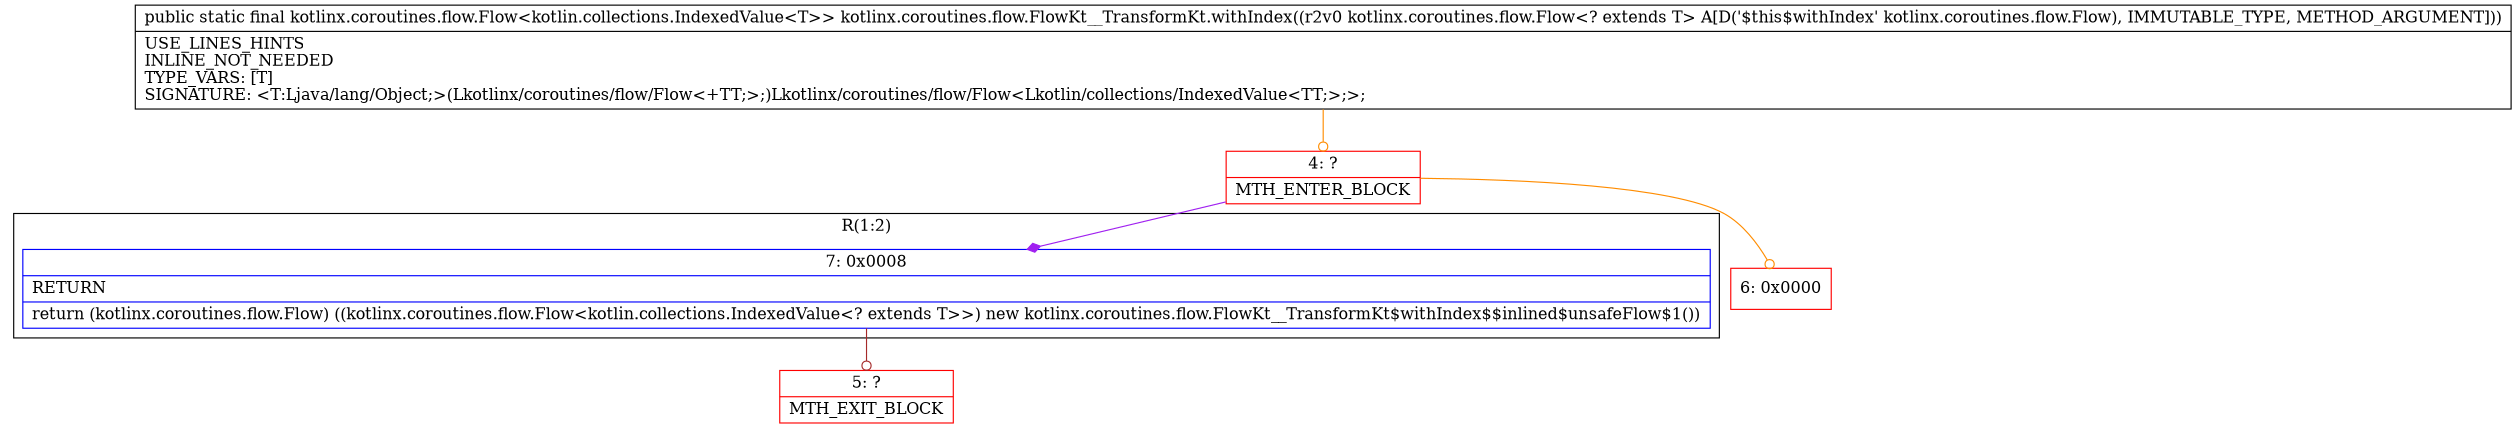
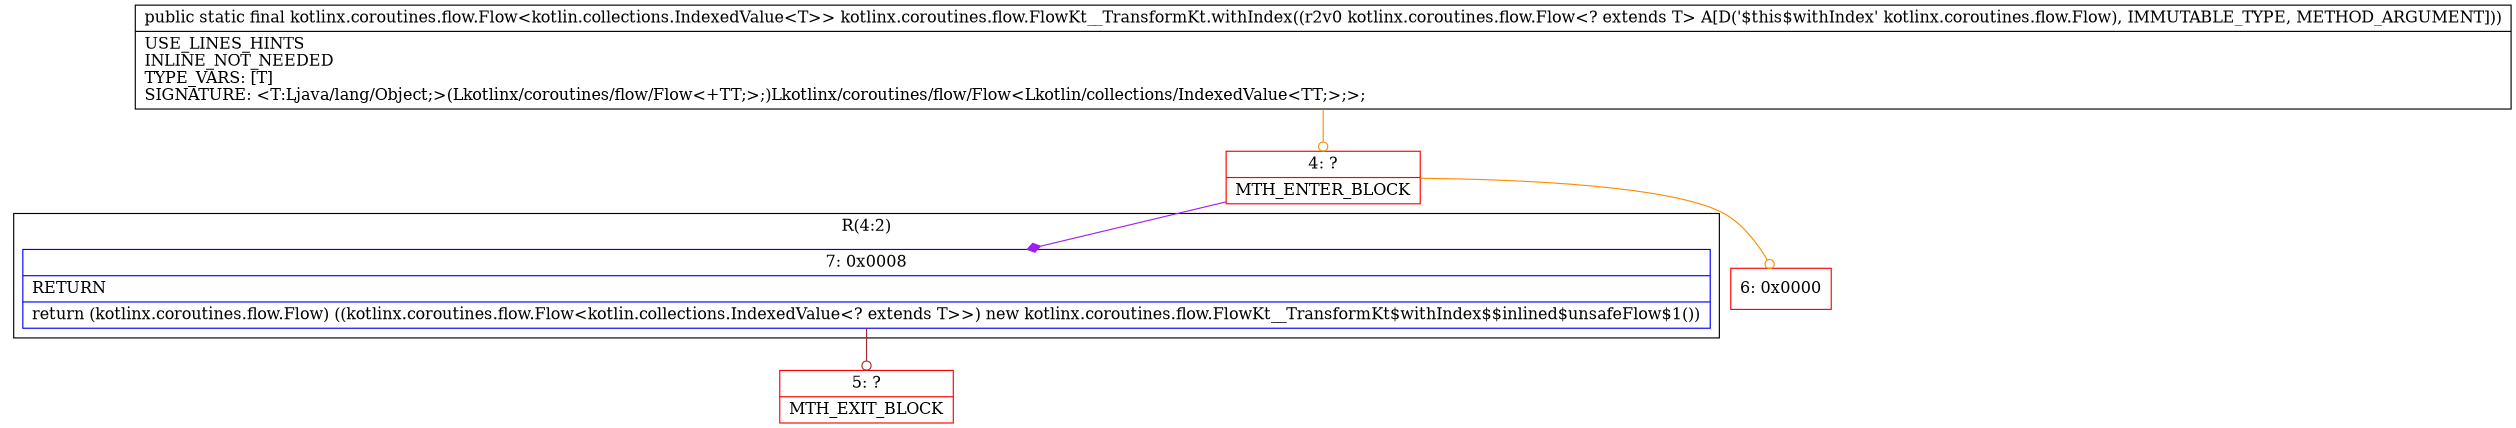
(867, 227) -> (867, 227)
